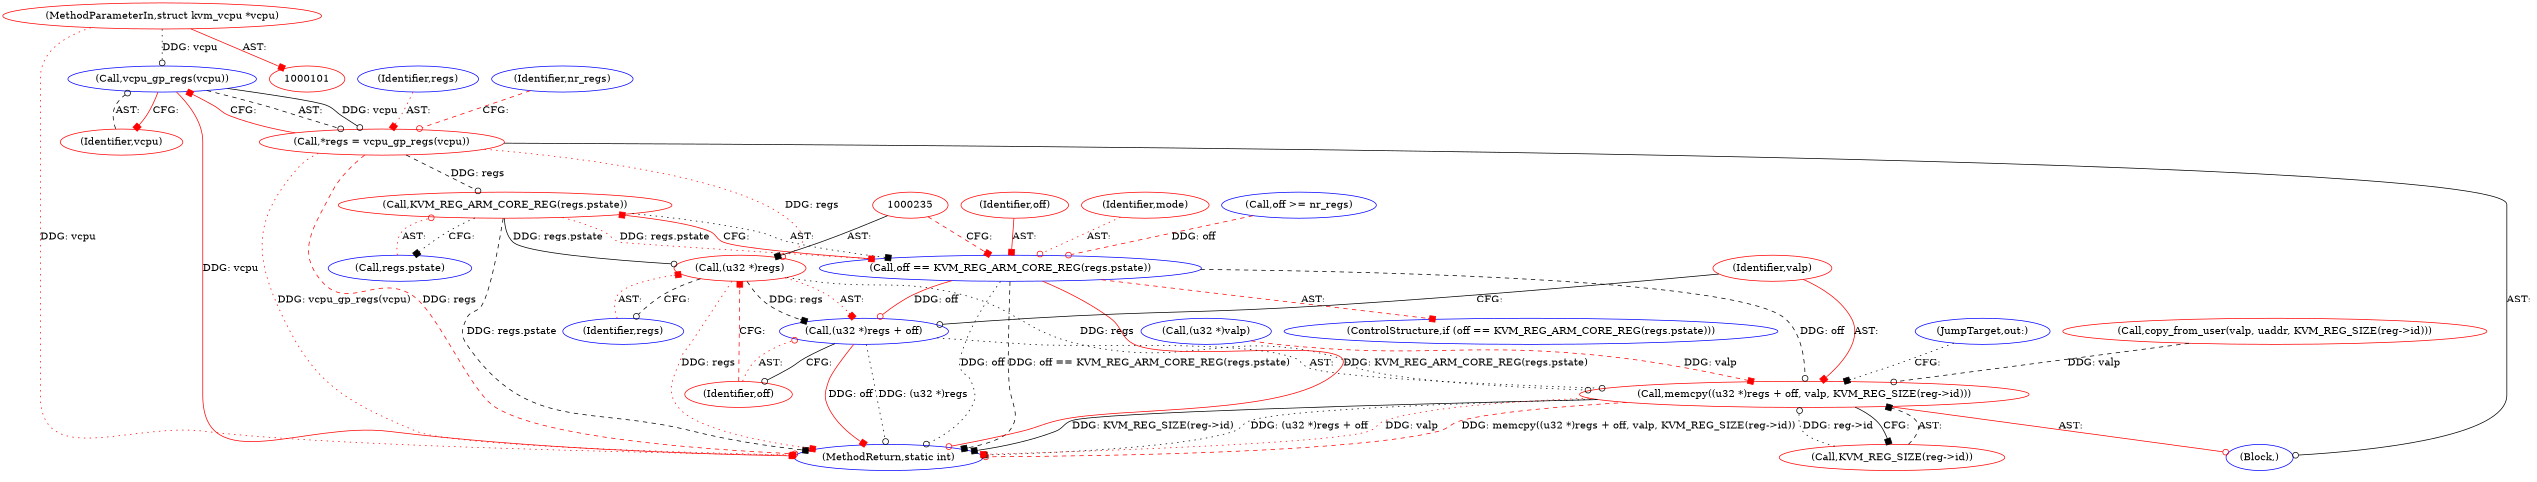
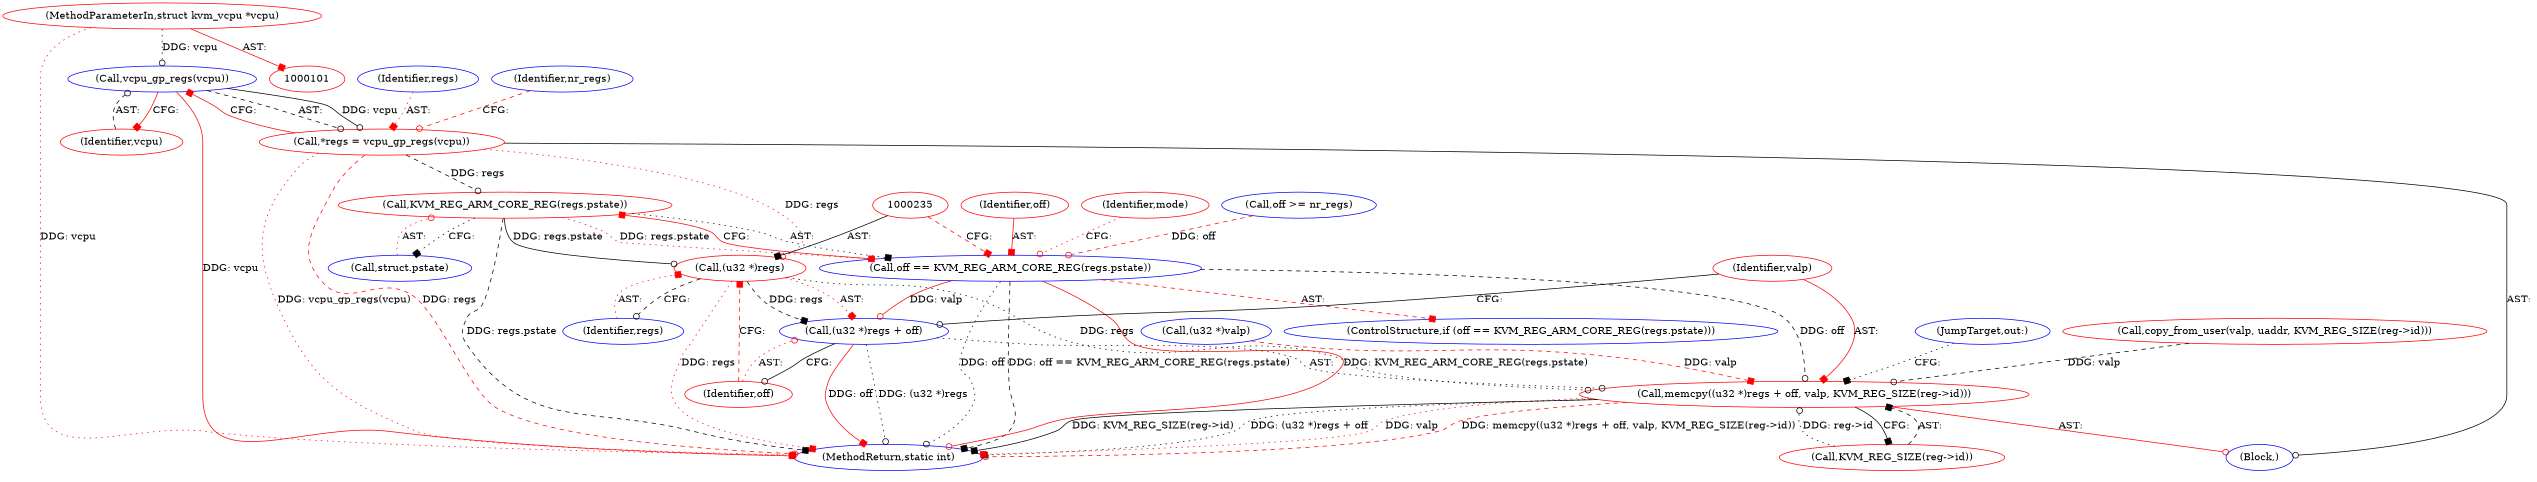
(1101, 237) -> (1101, 237)
(400, 268) -> (400, 268)
(936, 300) -> (936, 300)
